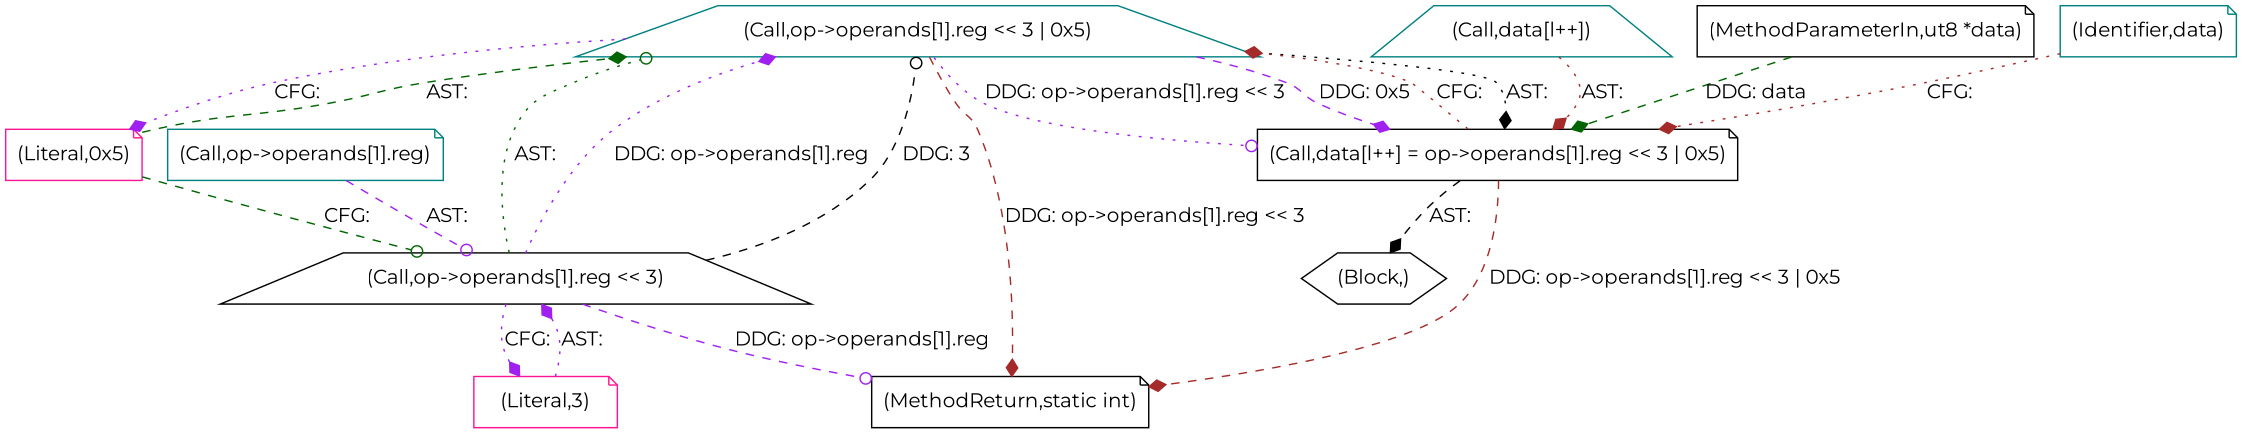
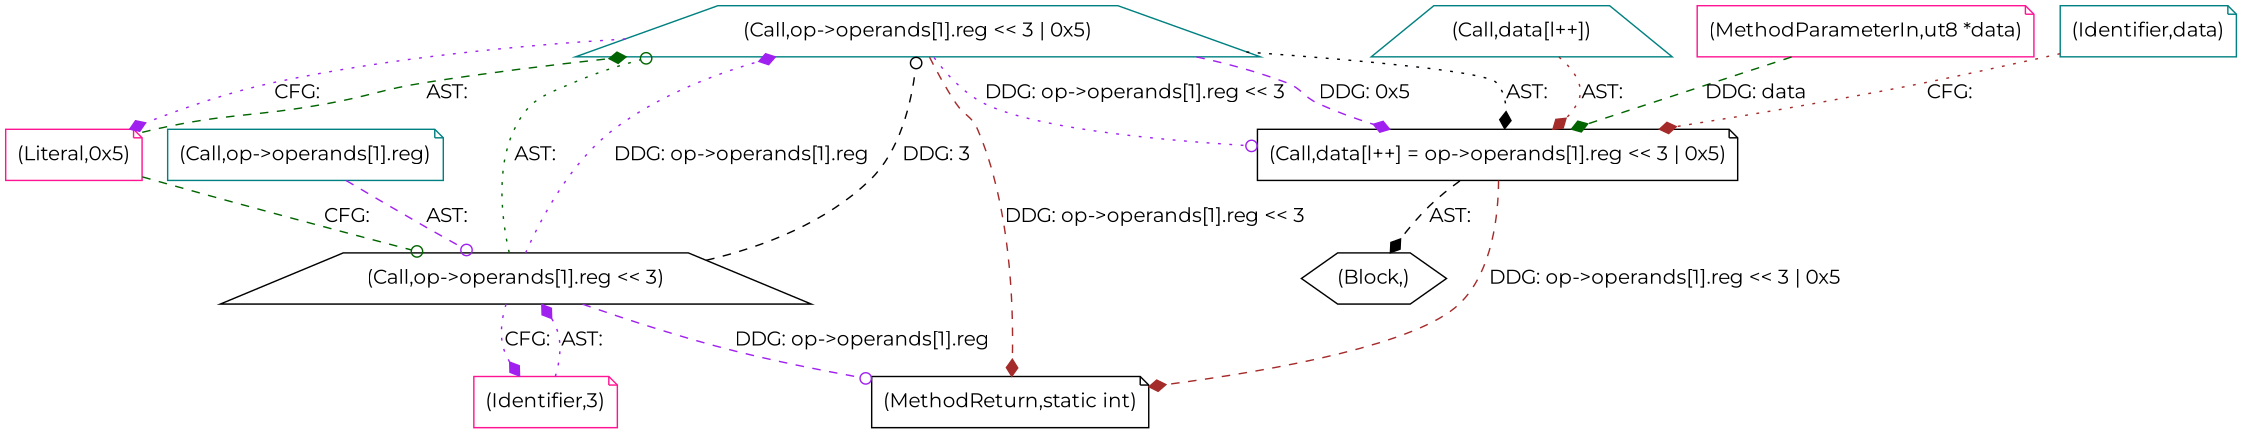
(1866, 31) -> (1866, 31)
(1374, 71) -> none
(546, 402) -> (546, 402)
